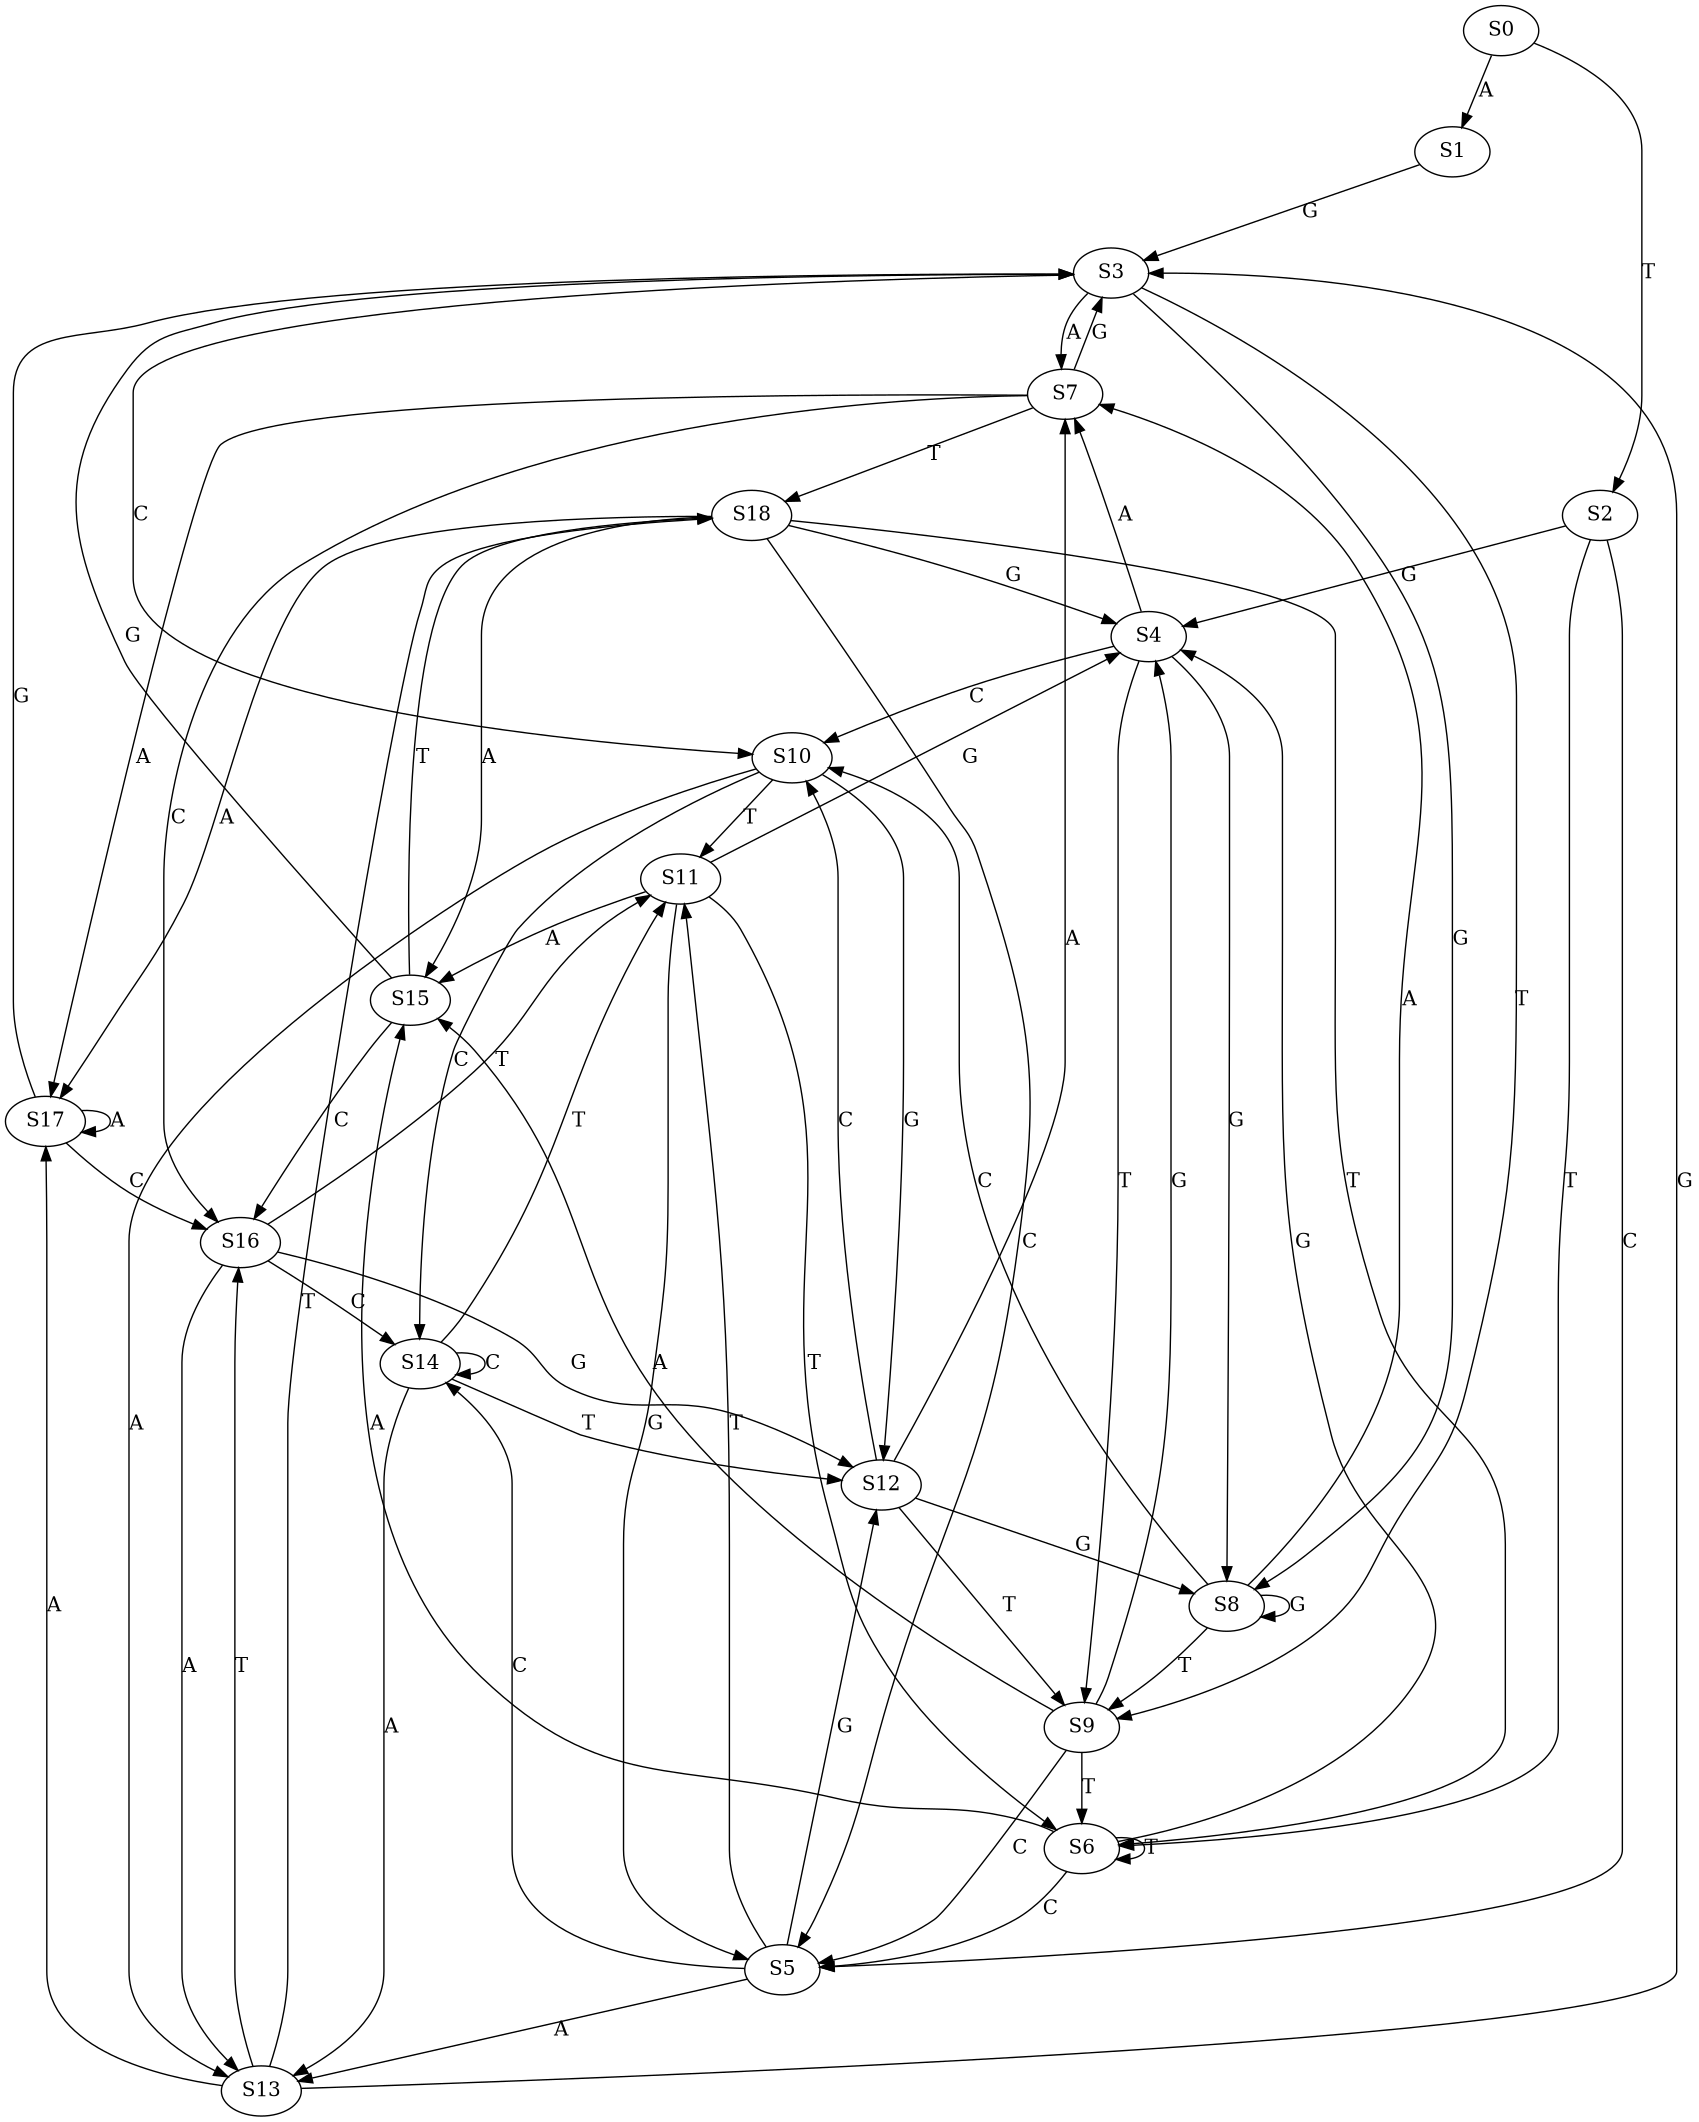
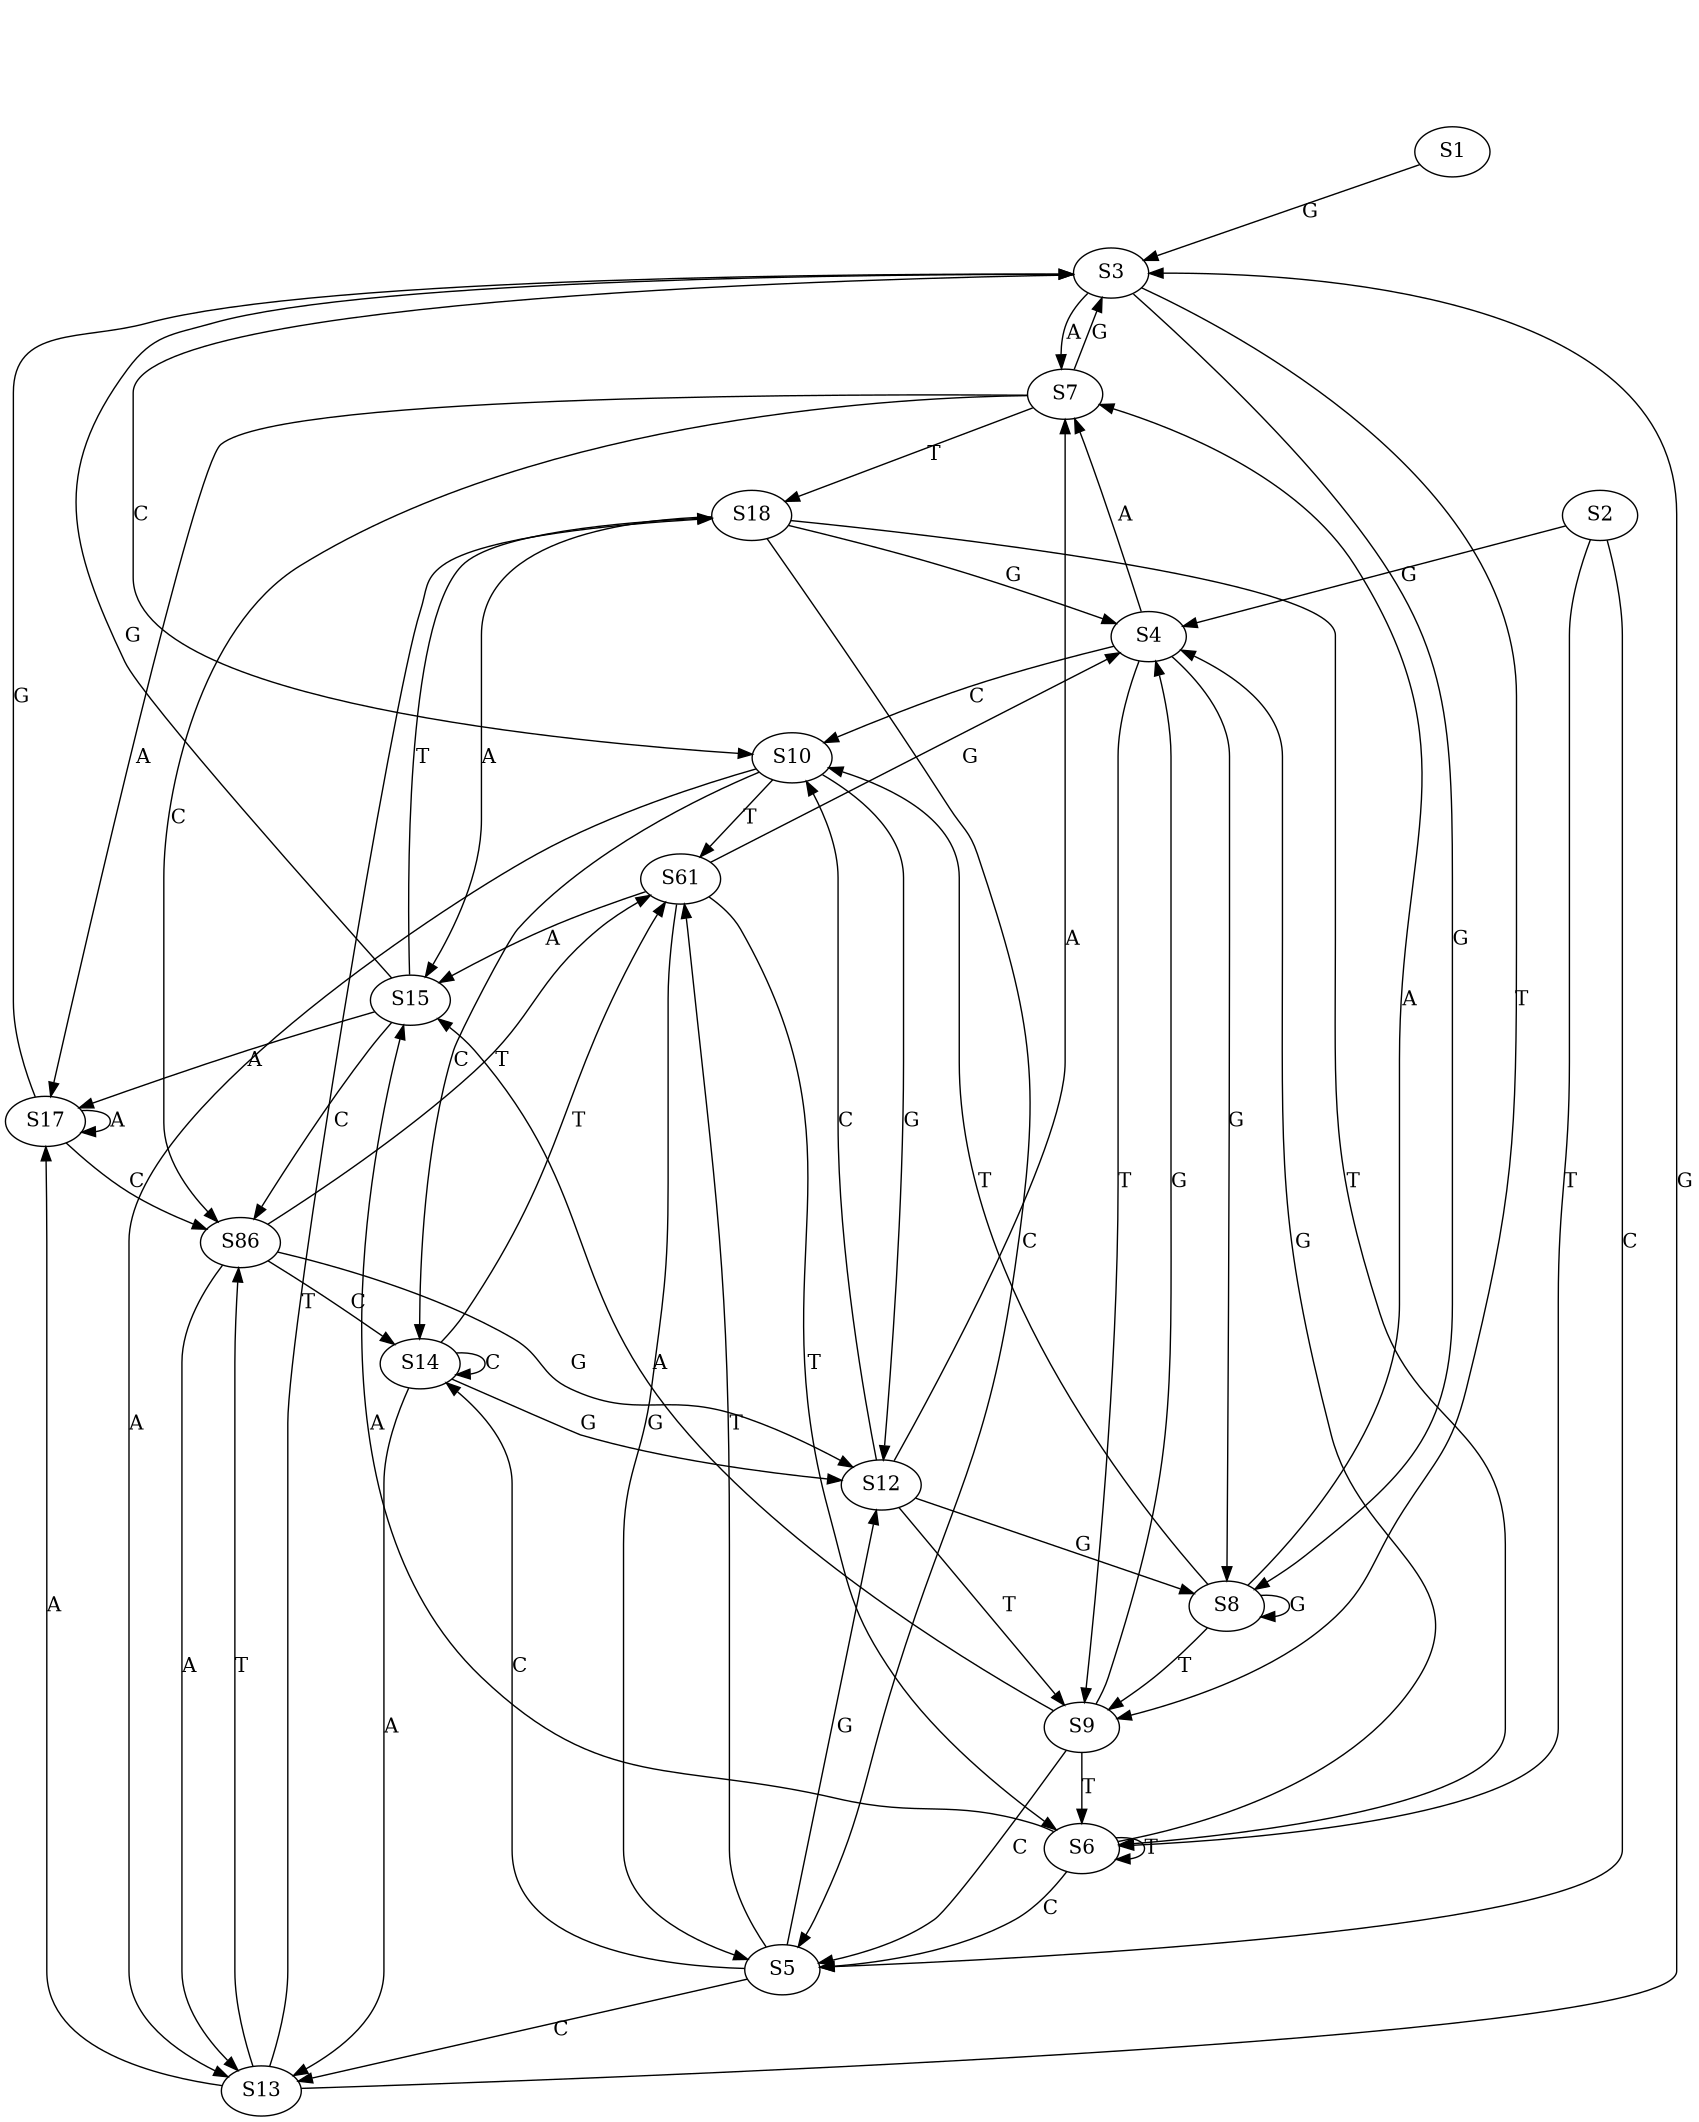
(1501, 31) -> none
(274, 646) -> (233, 1055)
(681, 879) -> (681, 879)
(985, 1182) -> (985, 1182)
(240, 1243) -> (240, 1243)
(589, 1424) -> (589, 1424)
(561, 2030) -> (561, 2030)
